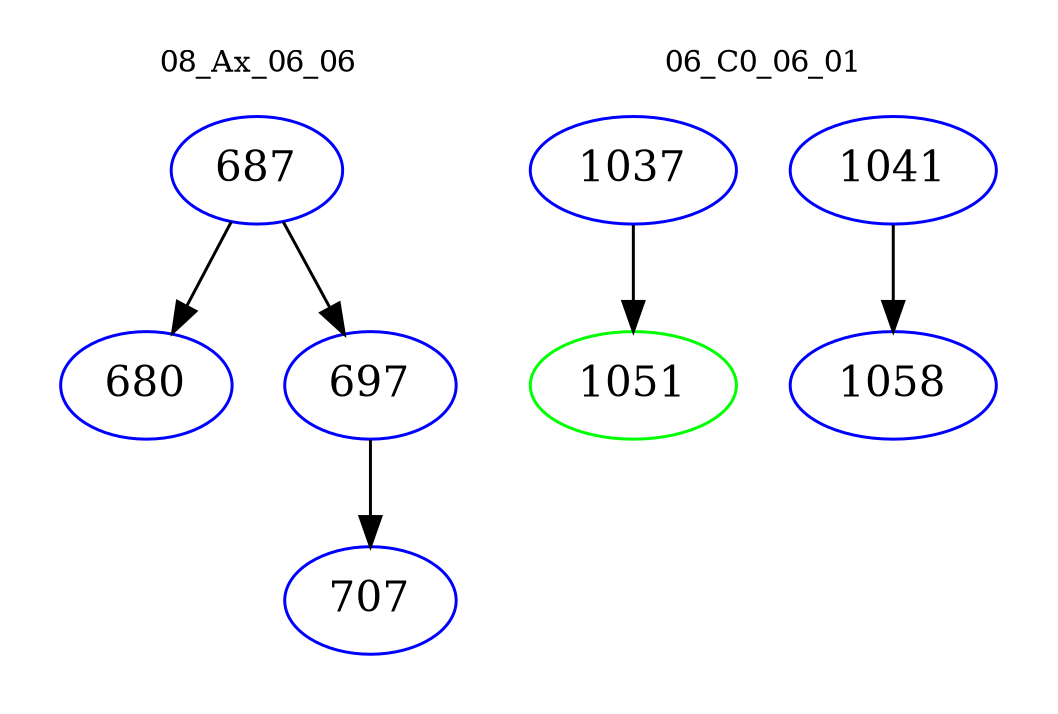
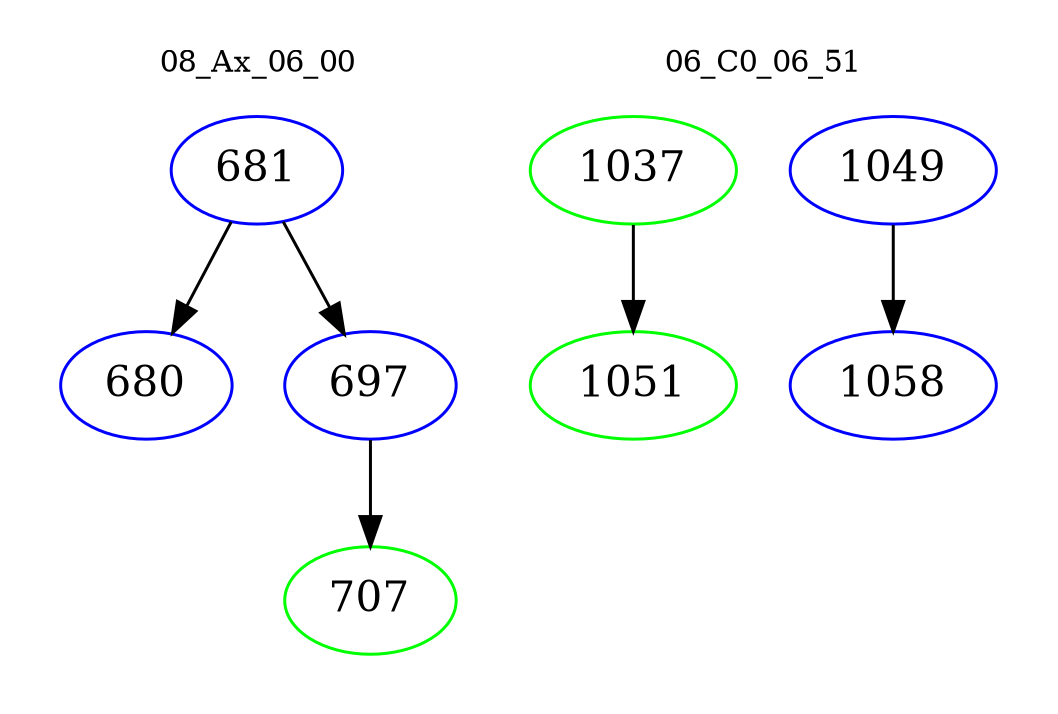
(258, 64) -> (258, 64)
(763, 64) -> (763, 64)
(257, 170) -> (257, 170)
(633, 170) -> (633, 170)
(893, 170) -> (893, 170)
(370, 600) -> (370, 600)
